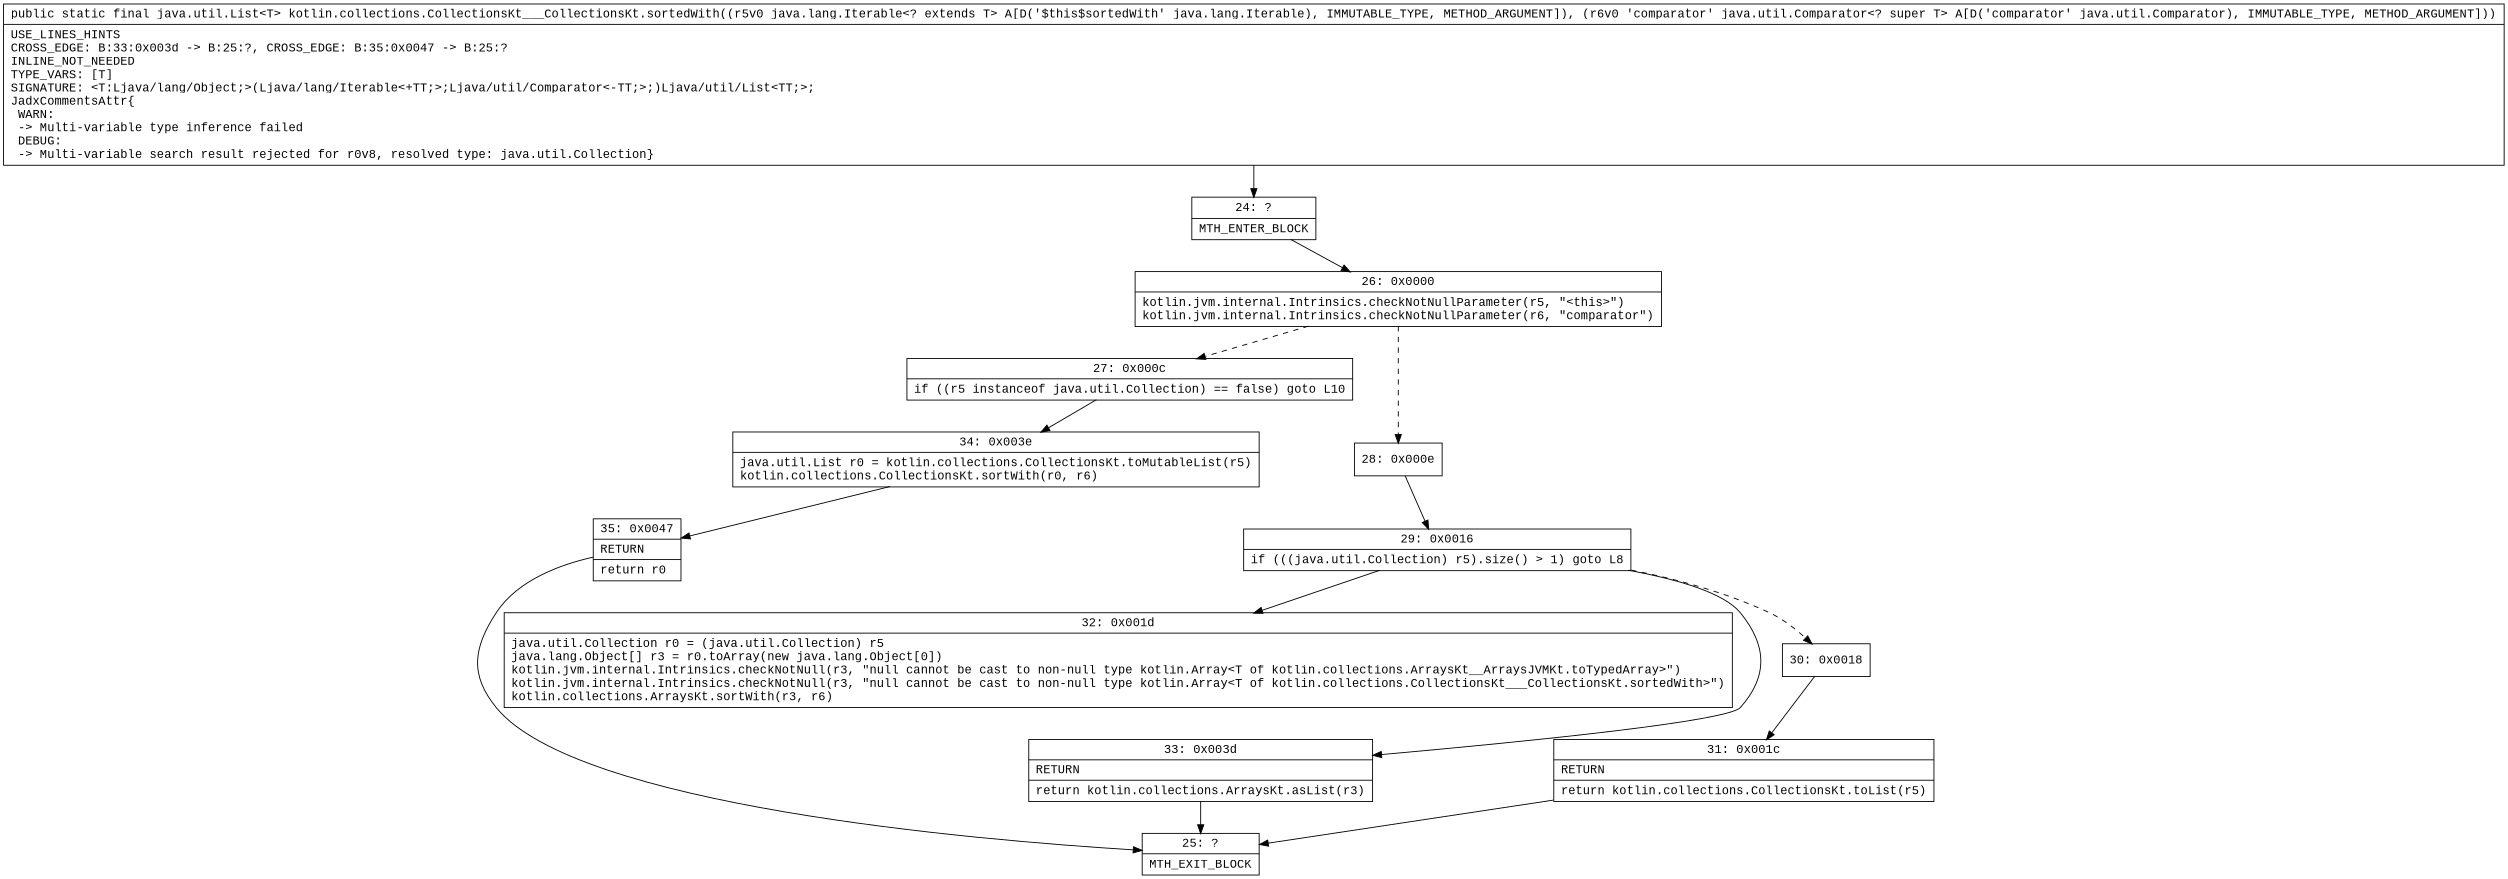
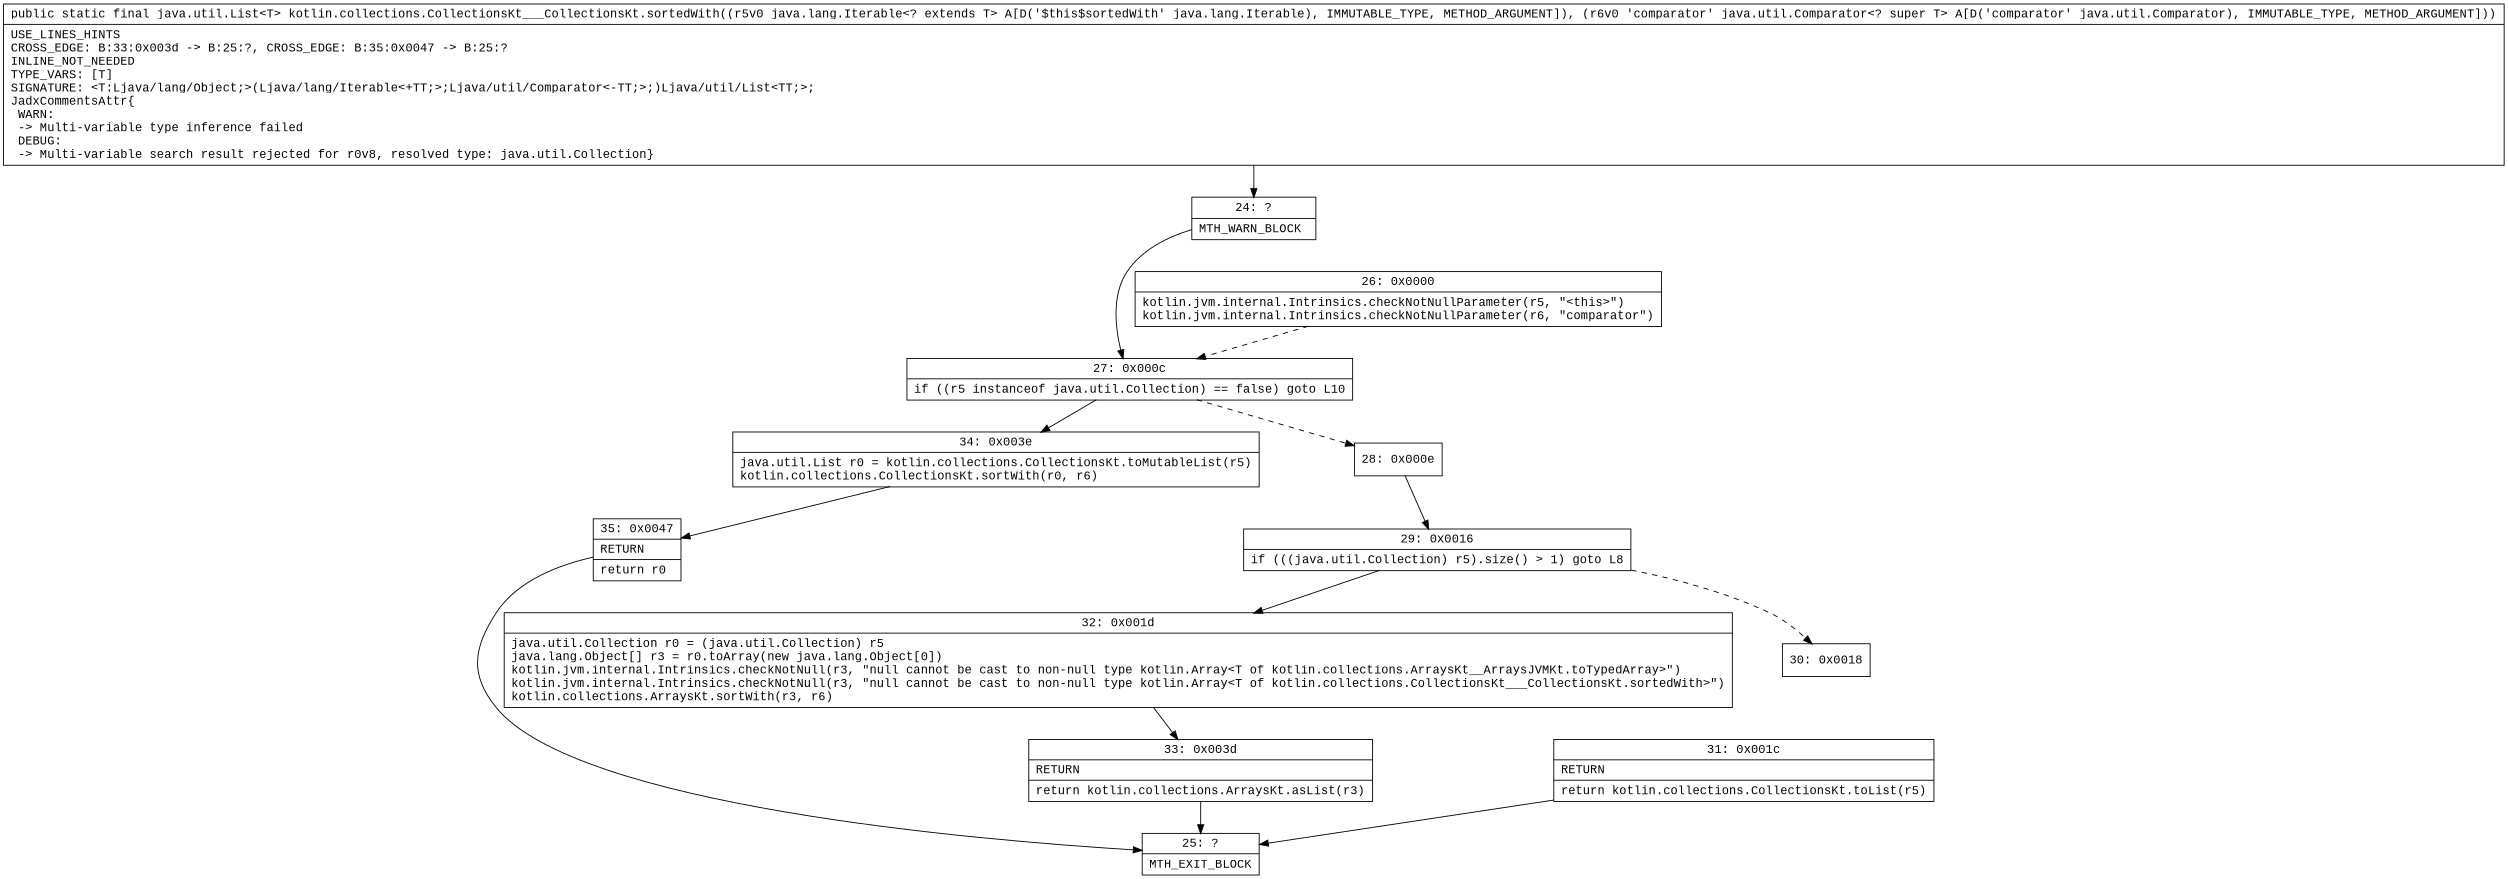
(1254, 229) -> (1250, 229)
(1317, 254) -> (1127, 273)
(1398, 380) -> (1271, 421)
(1793, 704) -> none
(1675, 723) -> (1163, 720)
